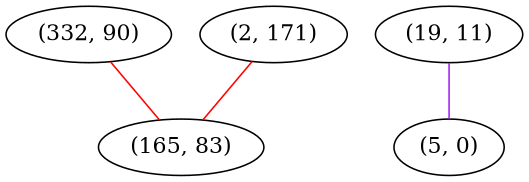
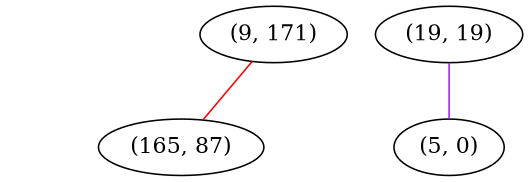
(89, 34) -> none
(274, 34) -> (274, 34)
(449, 34) -> (449, 34)
(181, 147) -> (181, 147)
